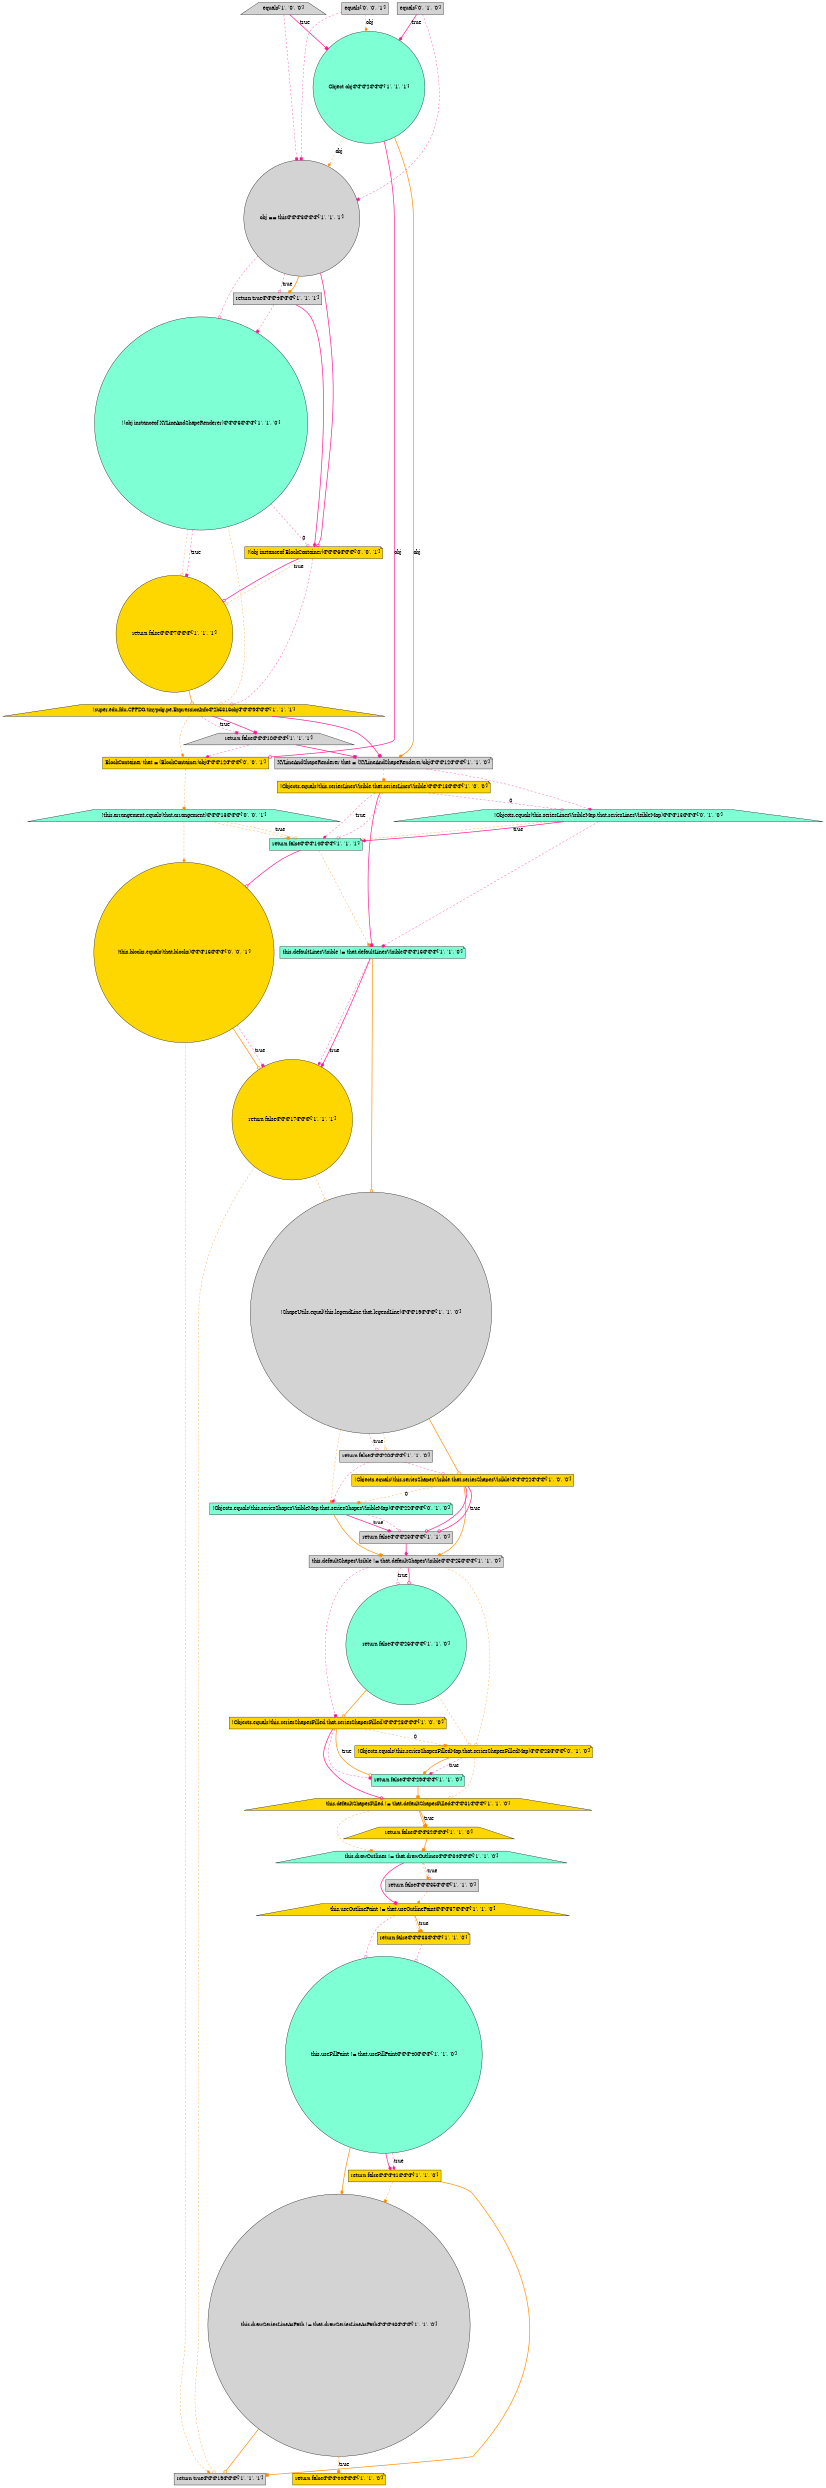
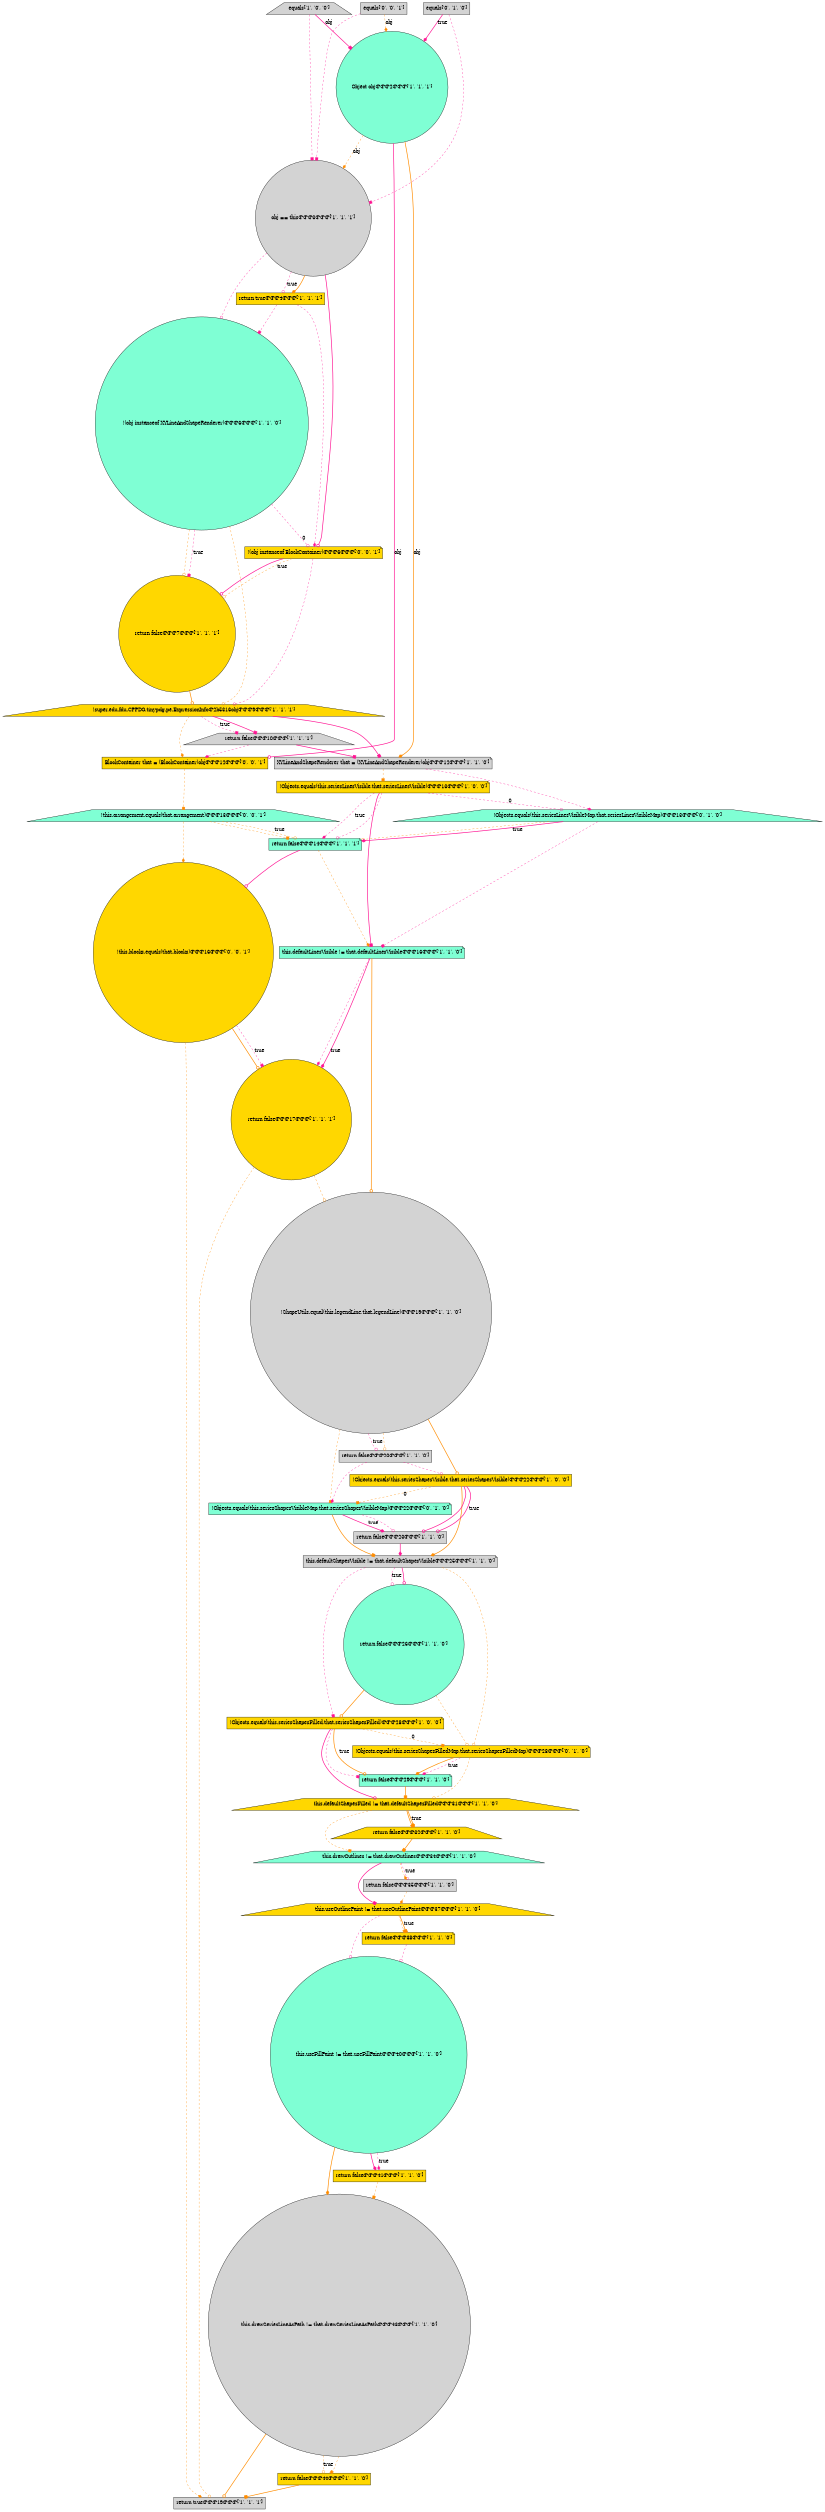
(305, 23) -> (329, 23)
(277, 299) -> (280, 299)
(323, 419) -> (323, 420)
(508, 2407) -> (274, 2491)
(339, 2479) -> (324, 2479)
